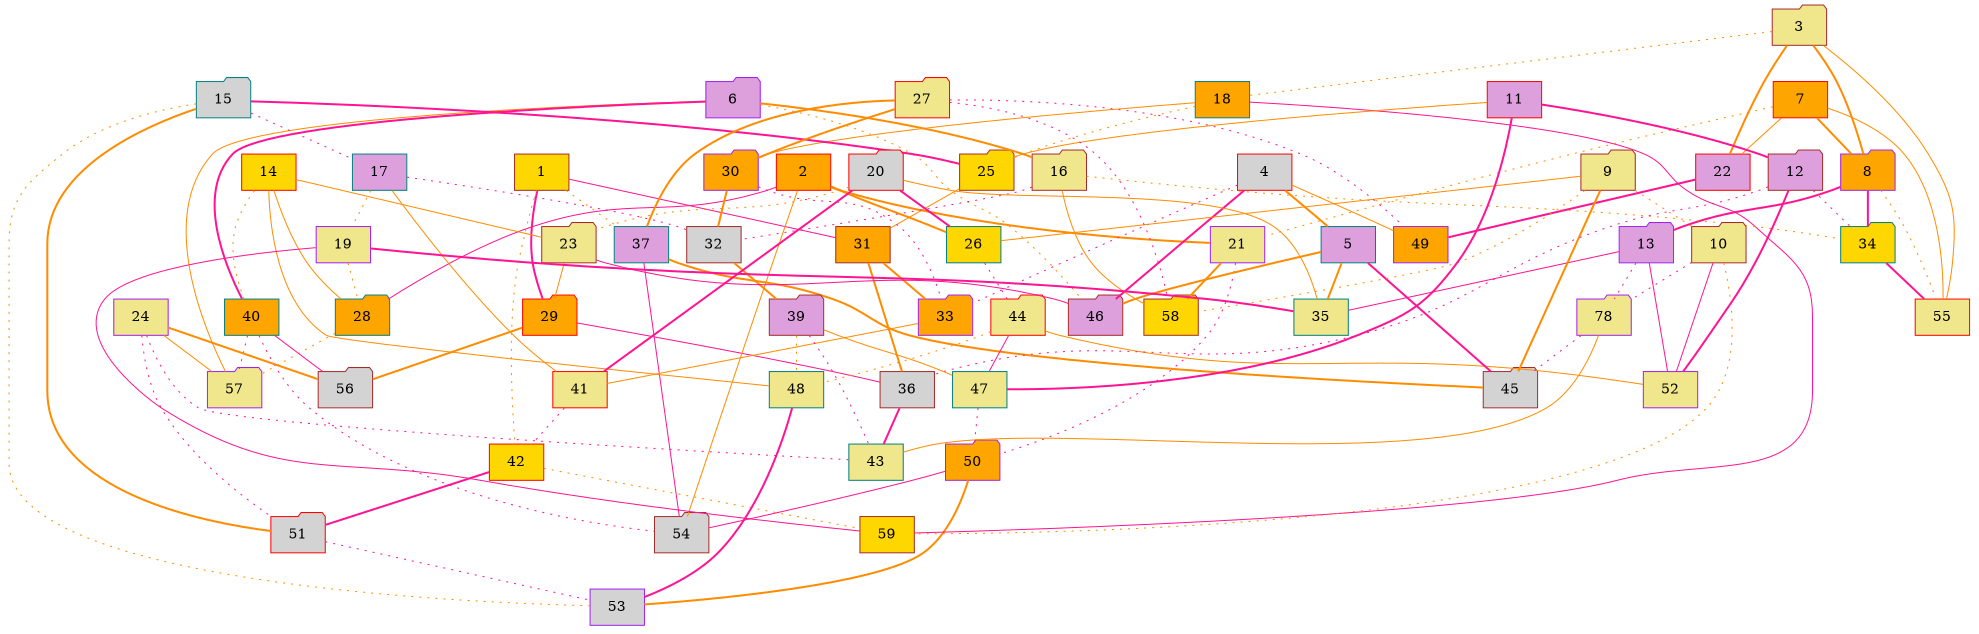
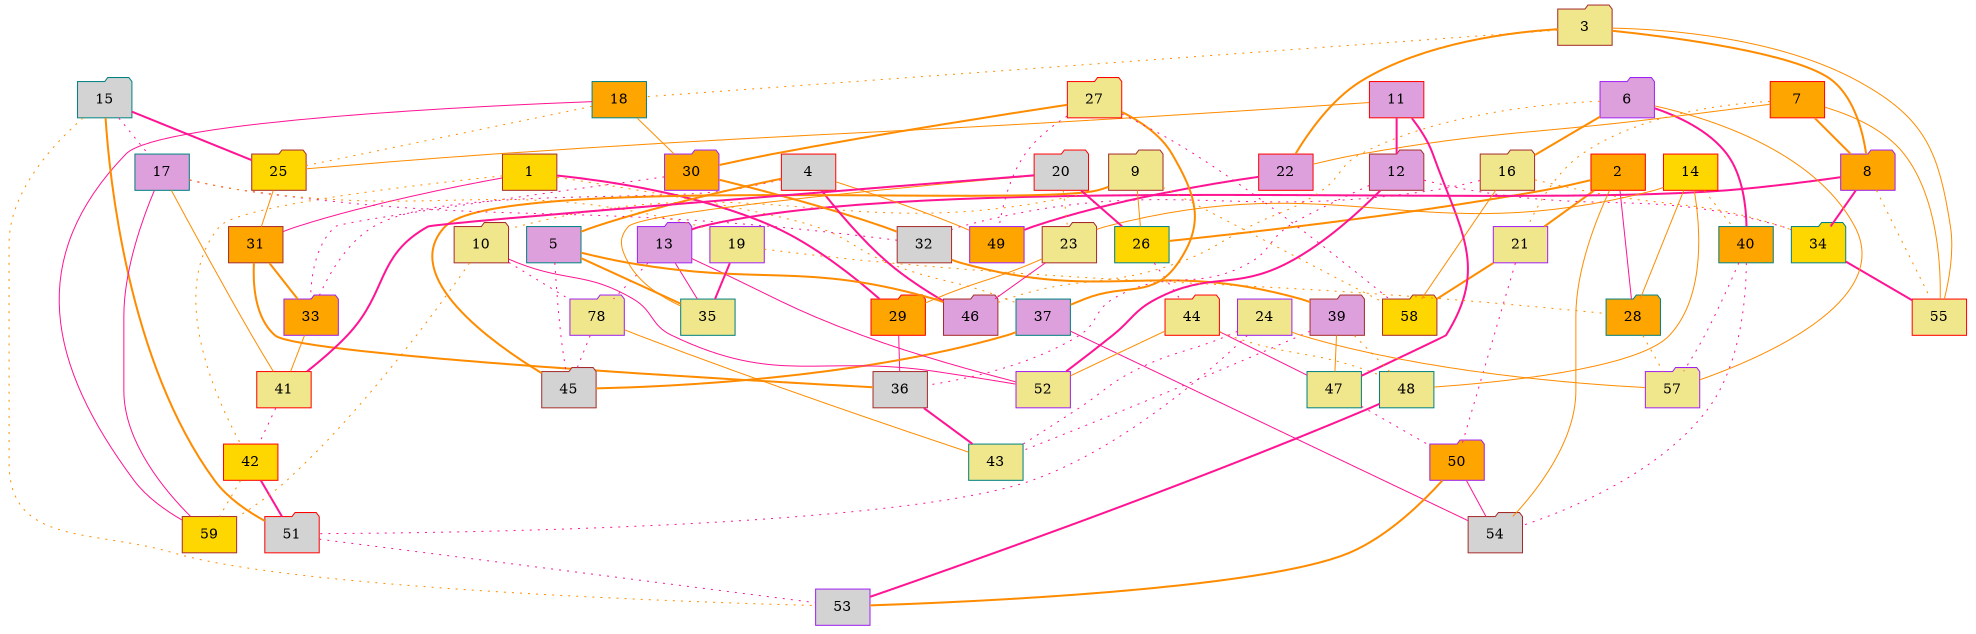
(1432, 320) -> (559, 317)
(345, 390) -> none
(329, 465) -> (124, 361)
